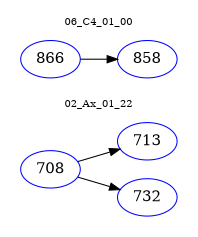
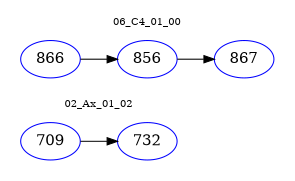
(147, 59) -> (147, 59)
none -> (244, 59)
(99, 104) -> (99, 104)
(147, 141) -> none
(50, 169) -> (50, 141)
